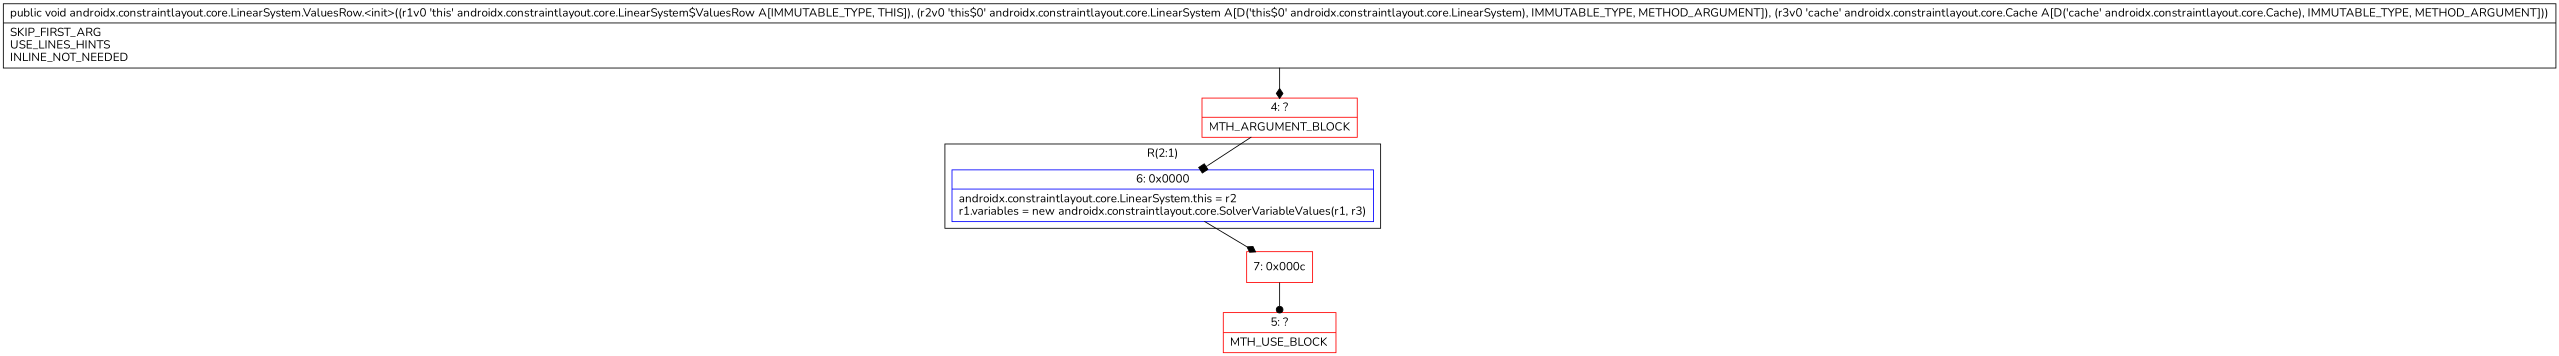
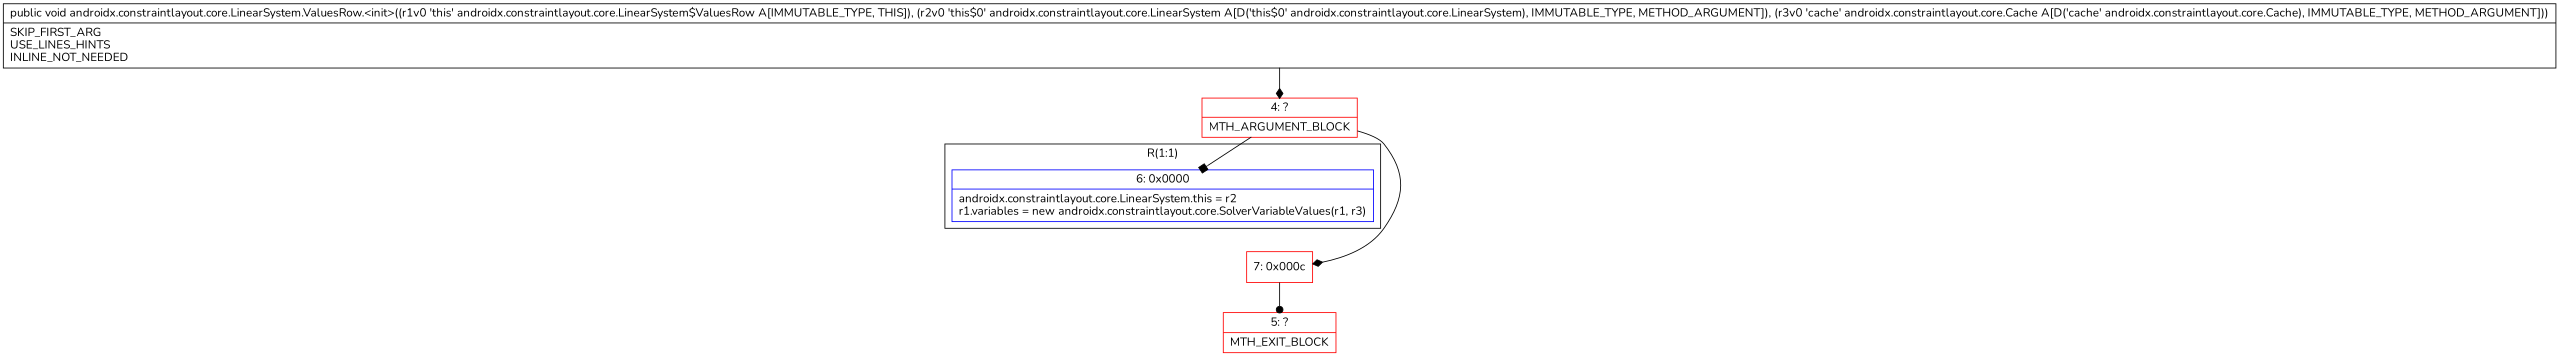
(1163, 154) -> (1163, 154)
(1226, 234) -> (1396, 206)
(1279, 342) -> (1280, 342)
